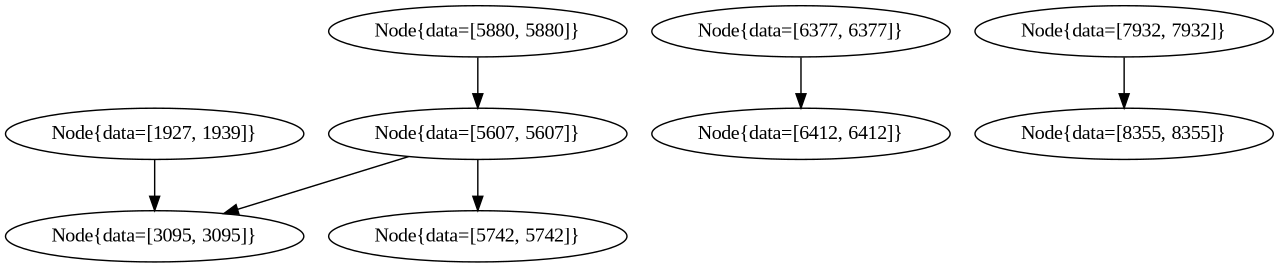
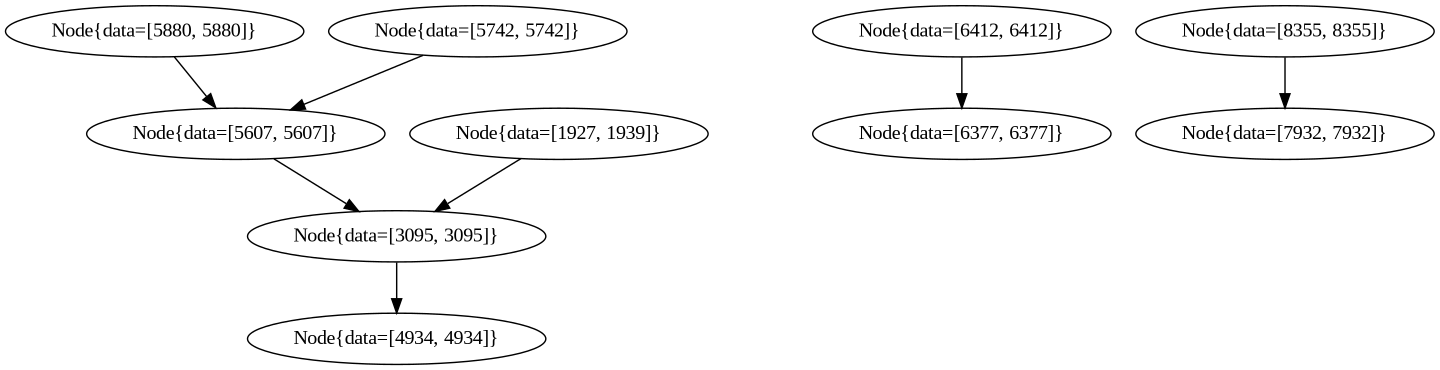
(801, 76) -> (962, 76)
(1124, 76) -> (1285, 76)
(478, 178) -> (363, 80)
none -> (397, 339)
